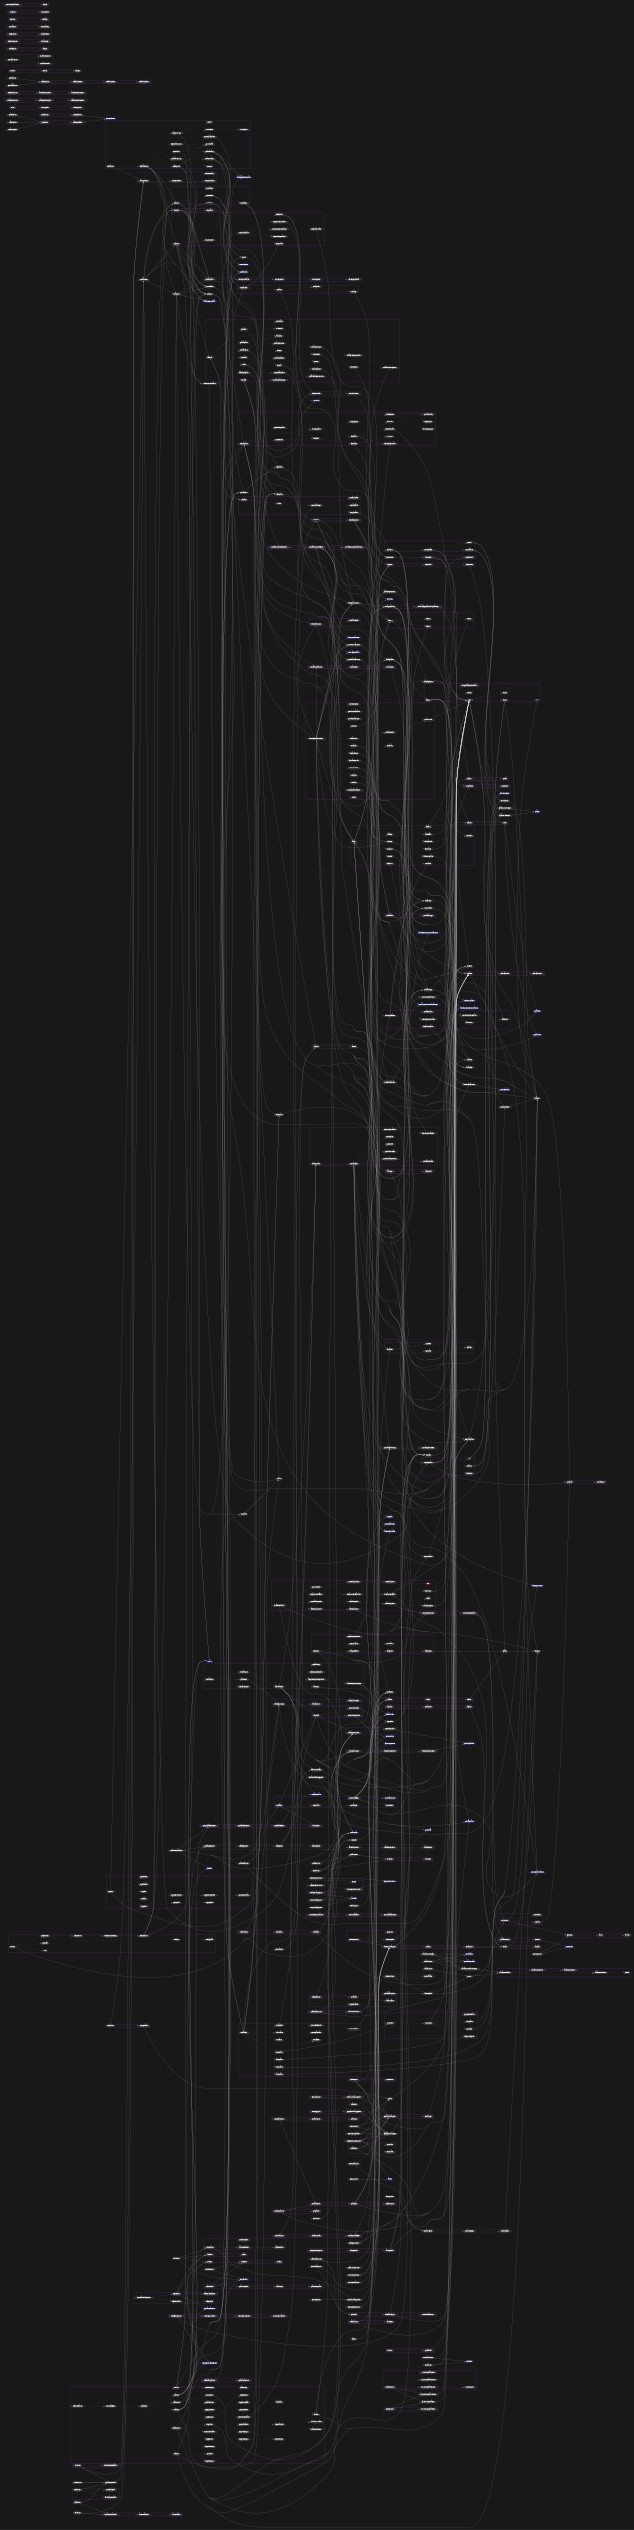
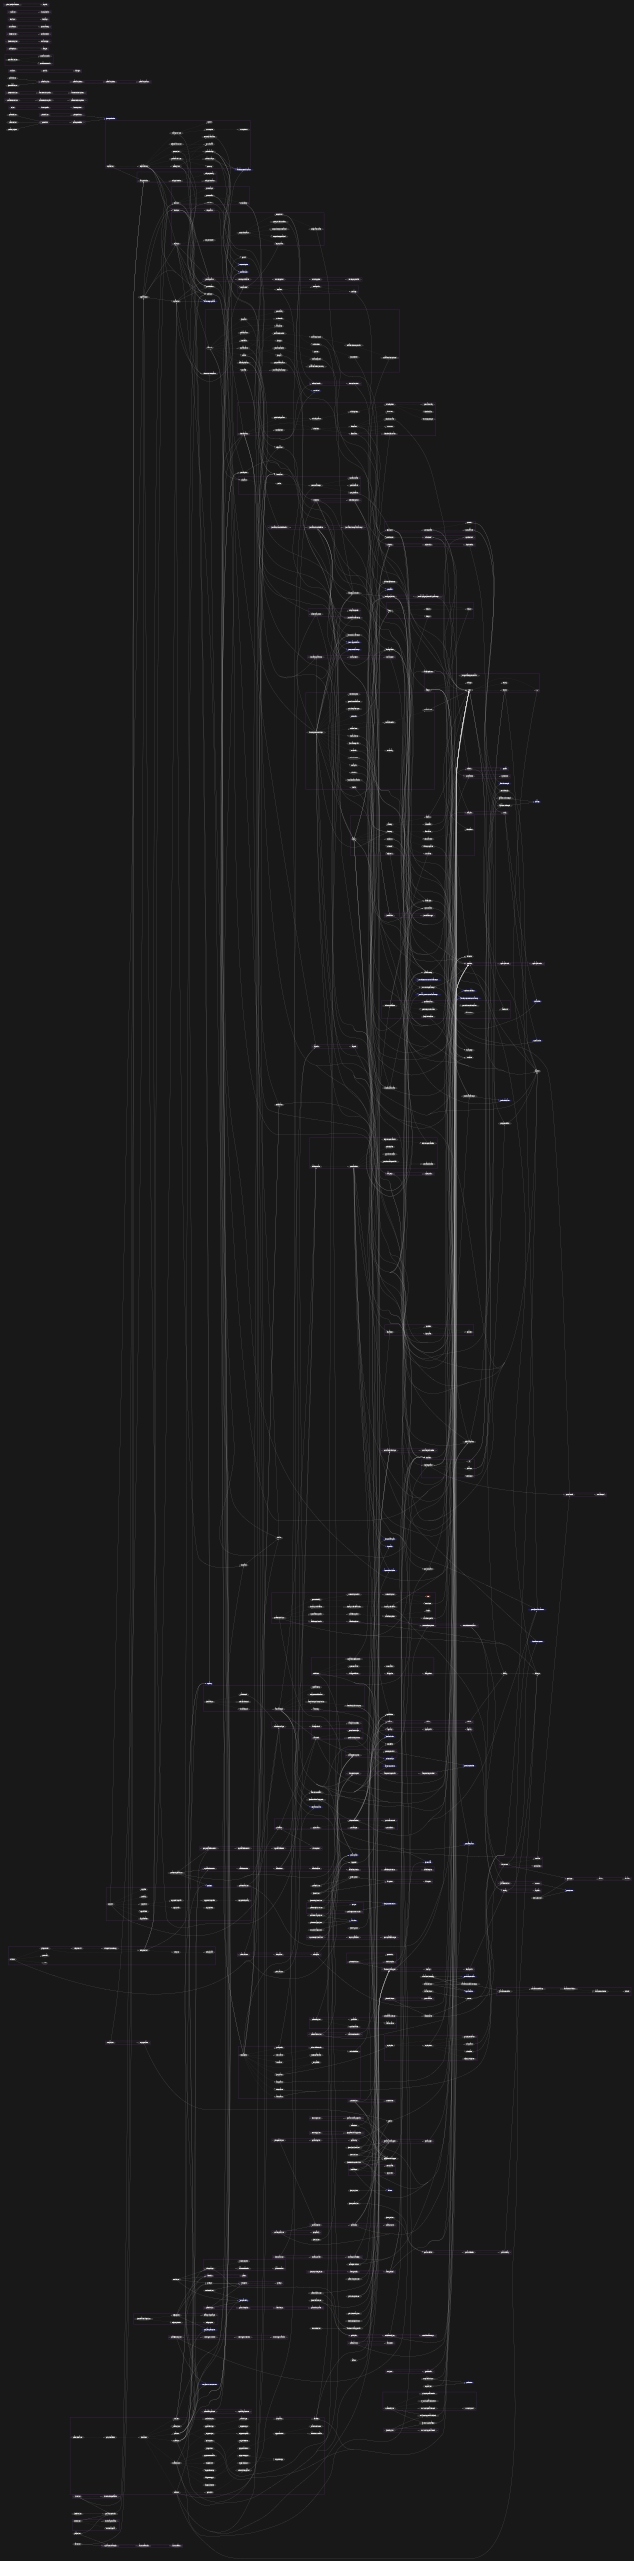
(390, 599) -> (390, 589)
(390, 1144) -> none
(569, 1482) -> (569, 1495)
